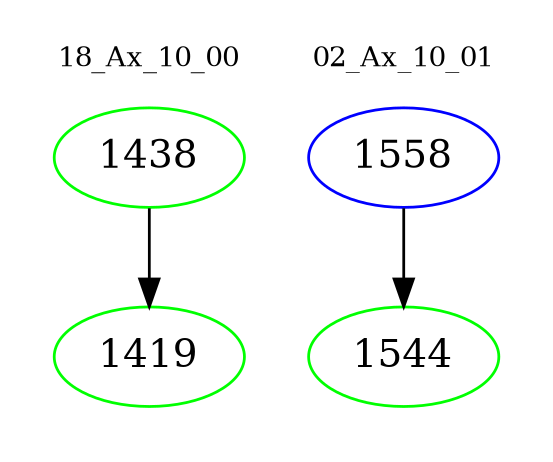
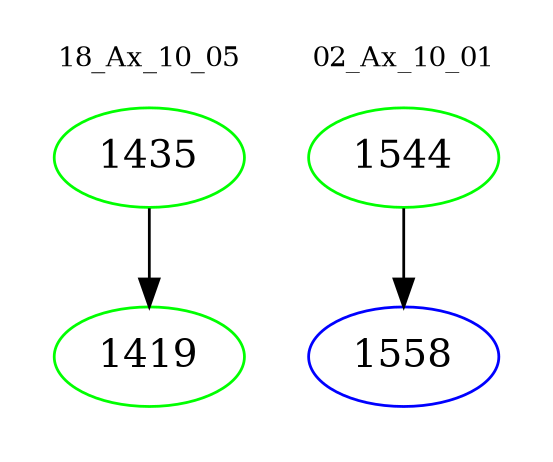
(149, 59) -> (149, 59)
(149, 158) -> (149, 158)
(404, 244) -> (404, 244)
